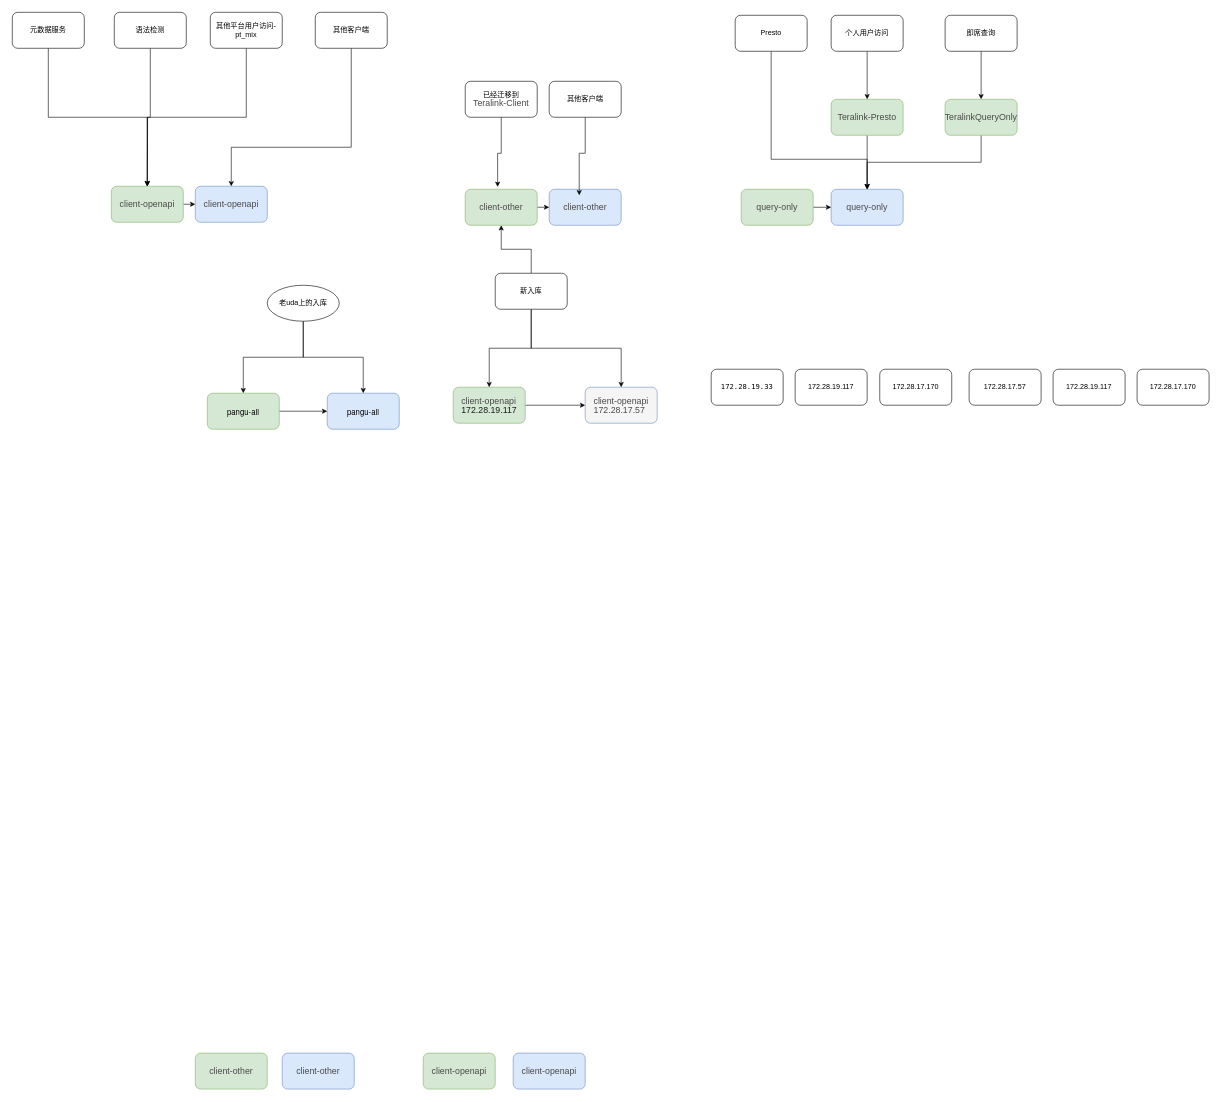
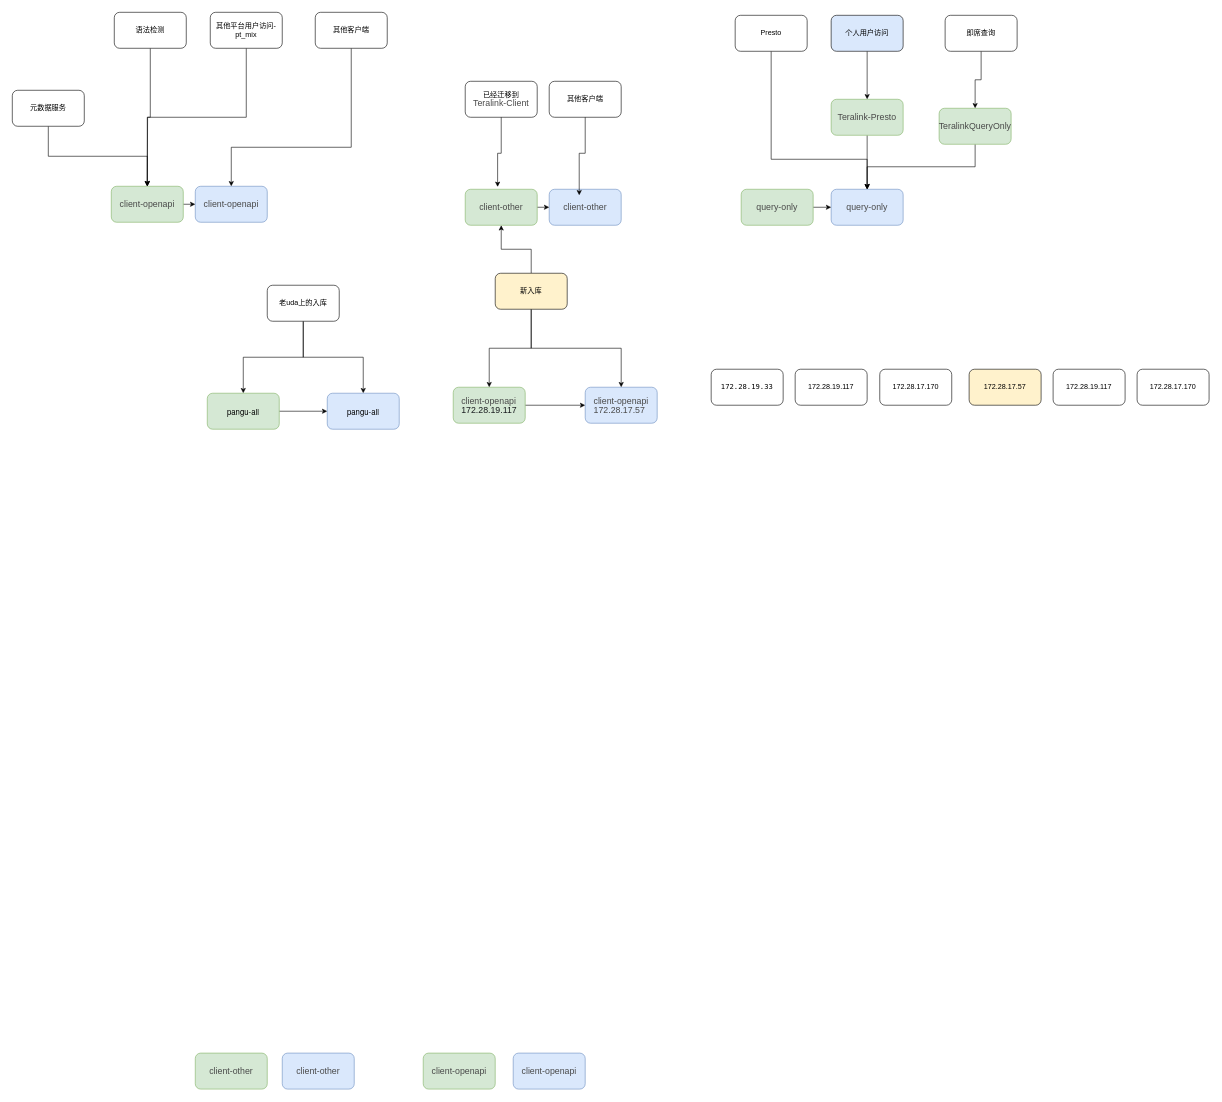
(48, 30) -> (48, 108)
(867, 33) -> (867, 33)
(981, 117) -> (975, 126)
(531, 291) -> (531, 291)
(303, 303) -> (303, 303)
(1005, 387) -> (1005, 387)
(621, 405) -> (621, 405)
